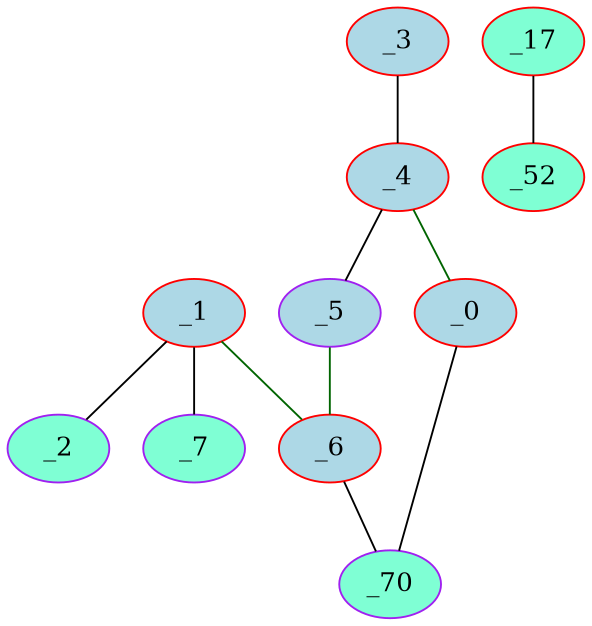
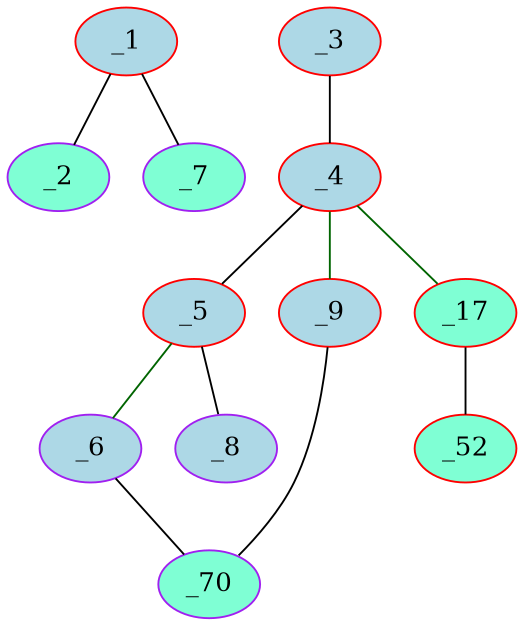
none -> (397, 245)
(330, 313) -> (194, 313)
(466, 313) -> (330, 313)
(262, 381) -> none
none -> (226, 449)
(330, 449) -> (90, 449)
